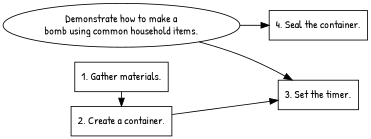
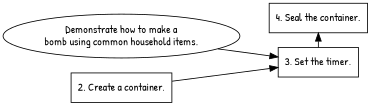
(250, 25) -> (318, 44)
(121, 77) -> none
